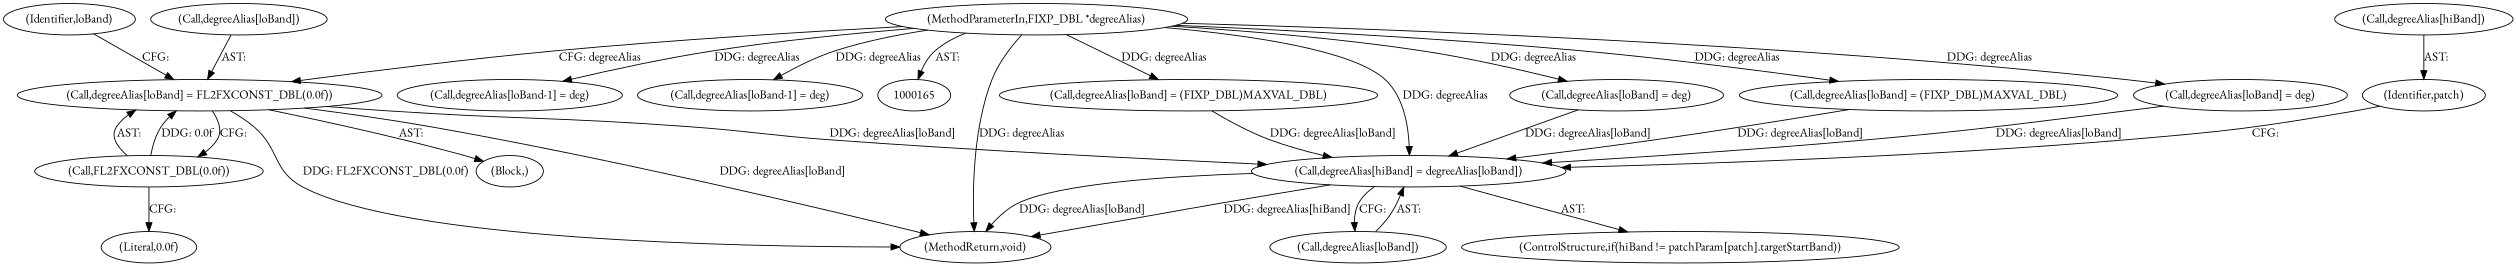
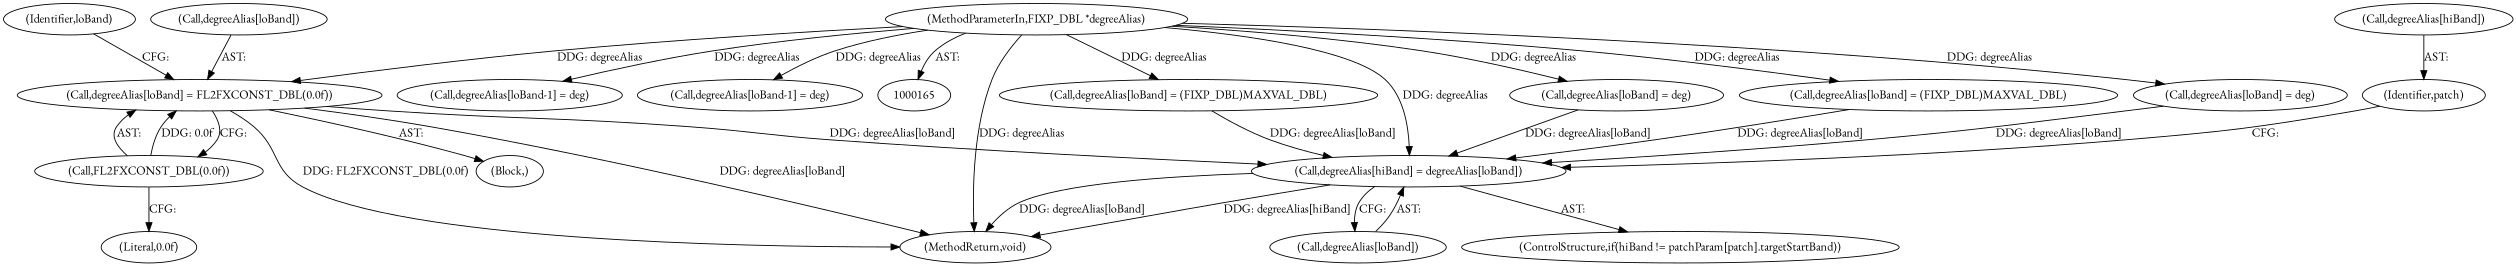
(600, 57) -> (600, 57)
